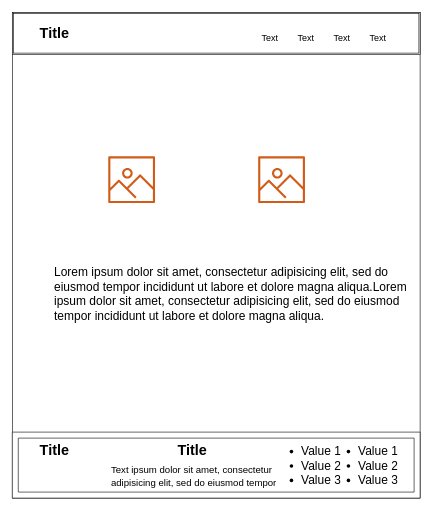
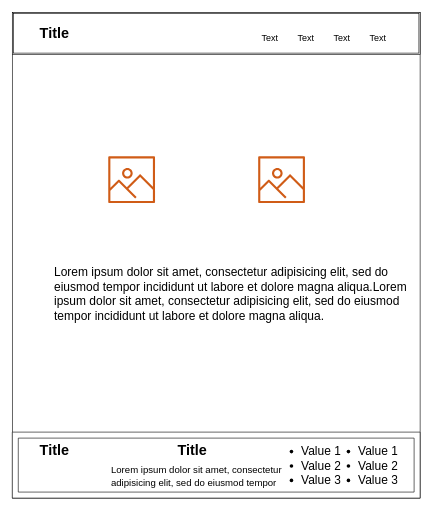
(208, 431) -> (208, 431)
